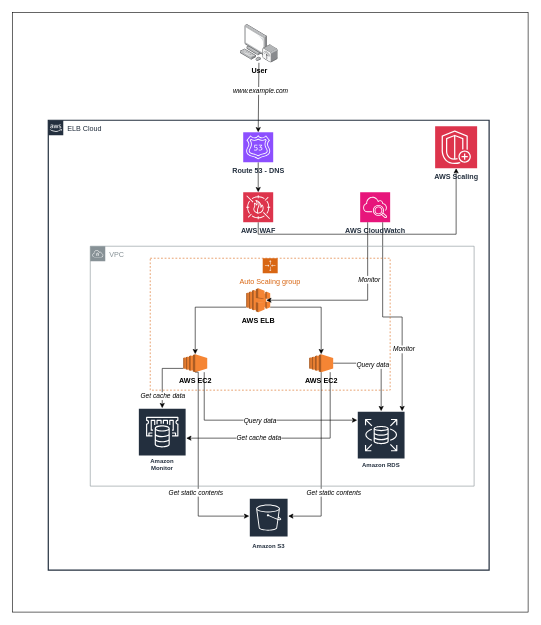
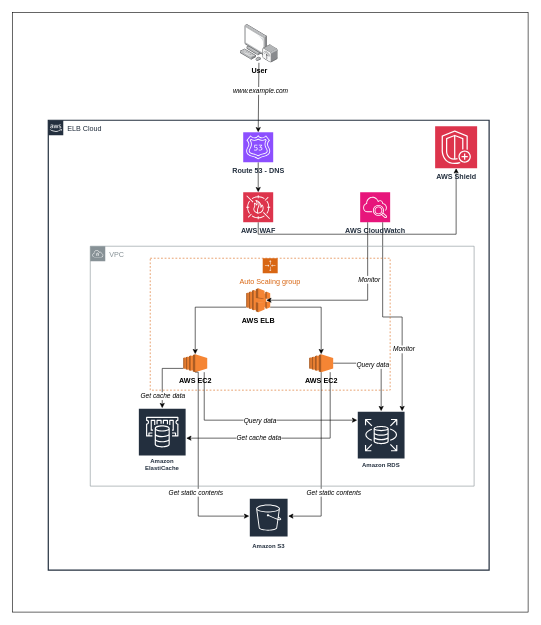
(457, 177) -> (457, 177)
(162, 468) -> (162, 465)
